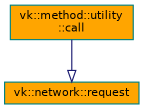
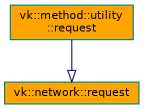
(72, 22) -> (72, 22)
